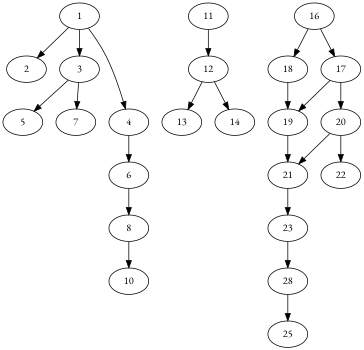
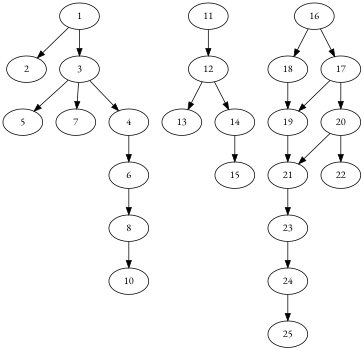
(110, 63) -> (102, 93)
none -> (235, 175)
(288, 281) -> (288, 281)
